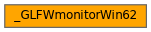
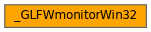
(76, 16) -> (76, 16)
